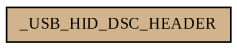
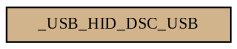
(119, 25) -> (119, 25)
